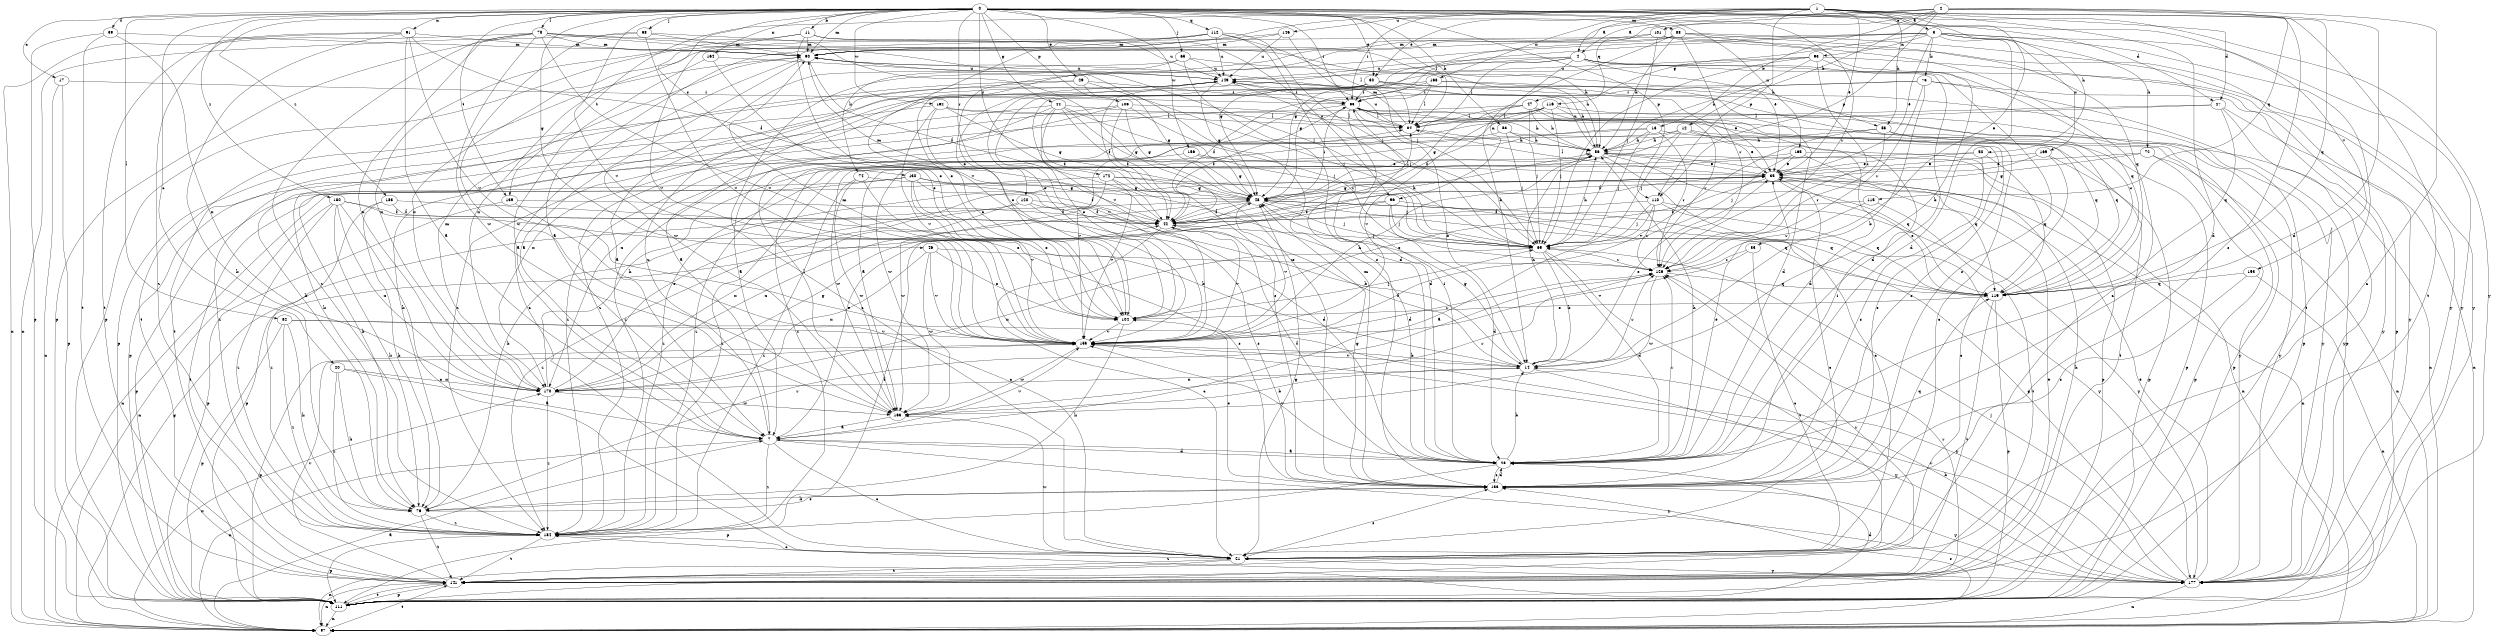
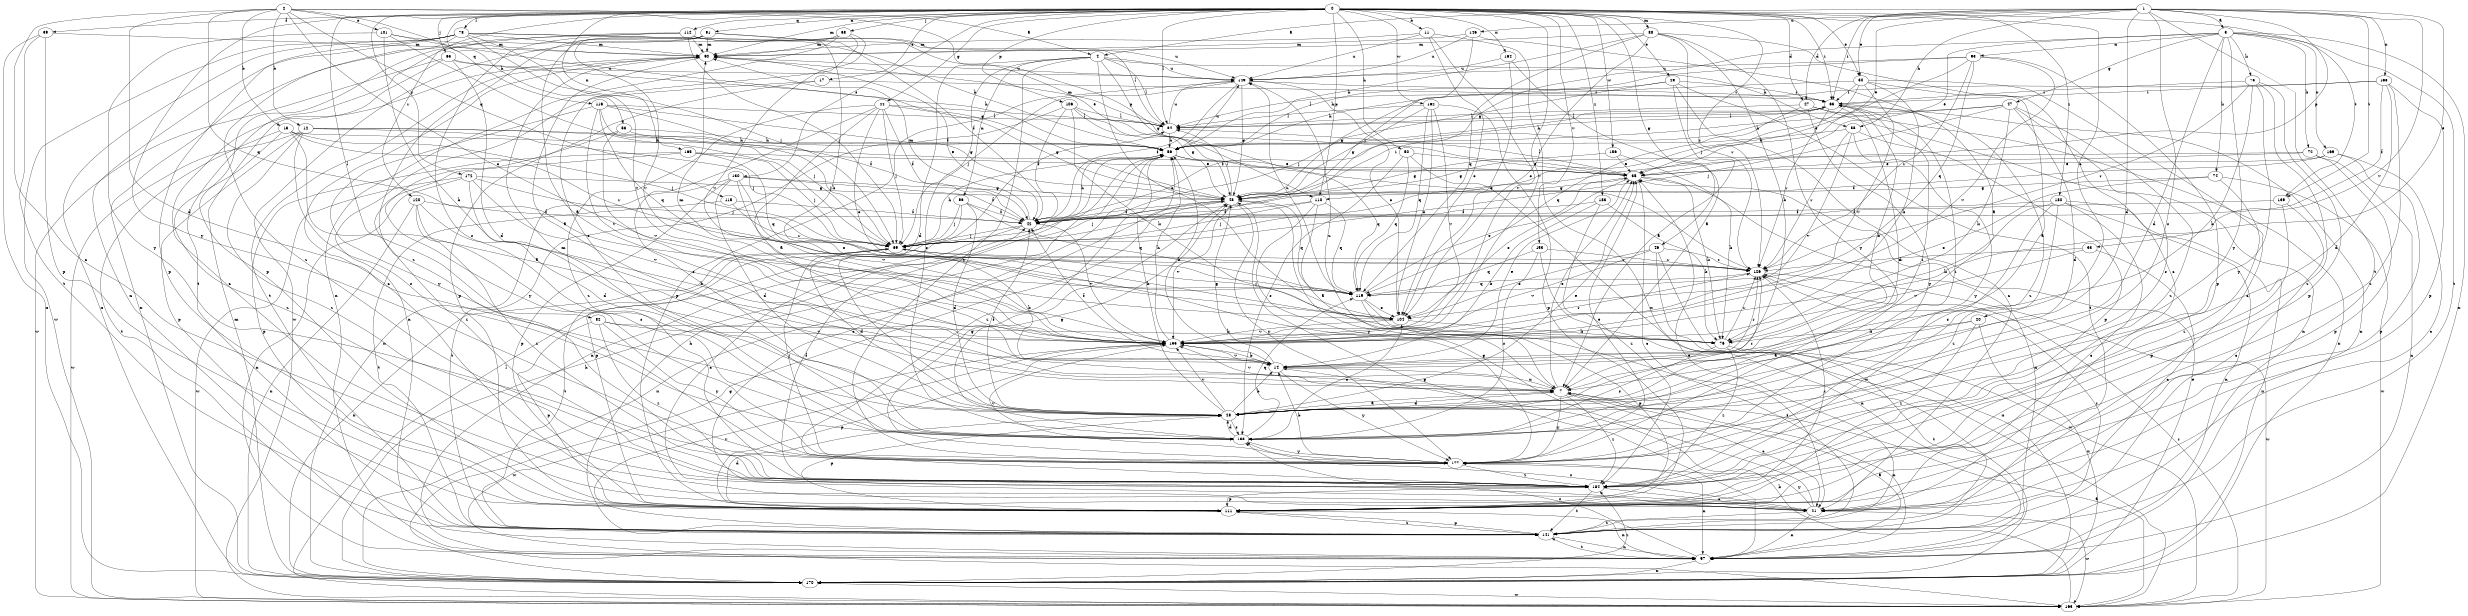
(1236, 58) -> none
(1141, 166) -> (844, 339)
(1641, 241) -> (1647, 260)
none -> (1943, 262)
(1039, 381) -> (1419, 371)
(799, 497) -> none
